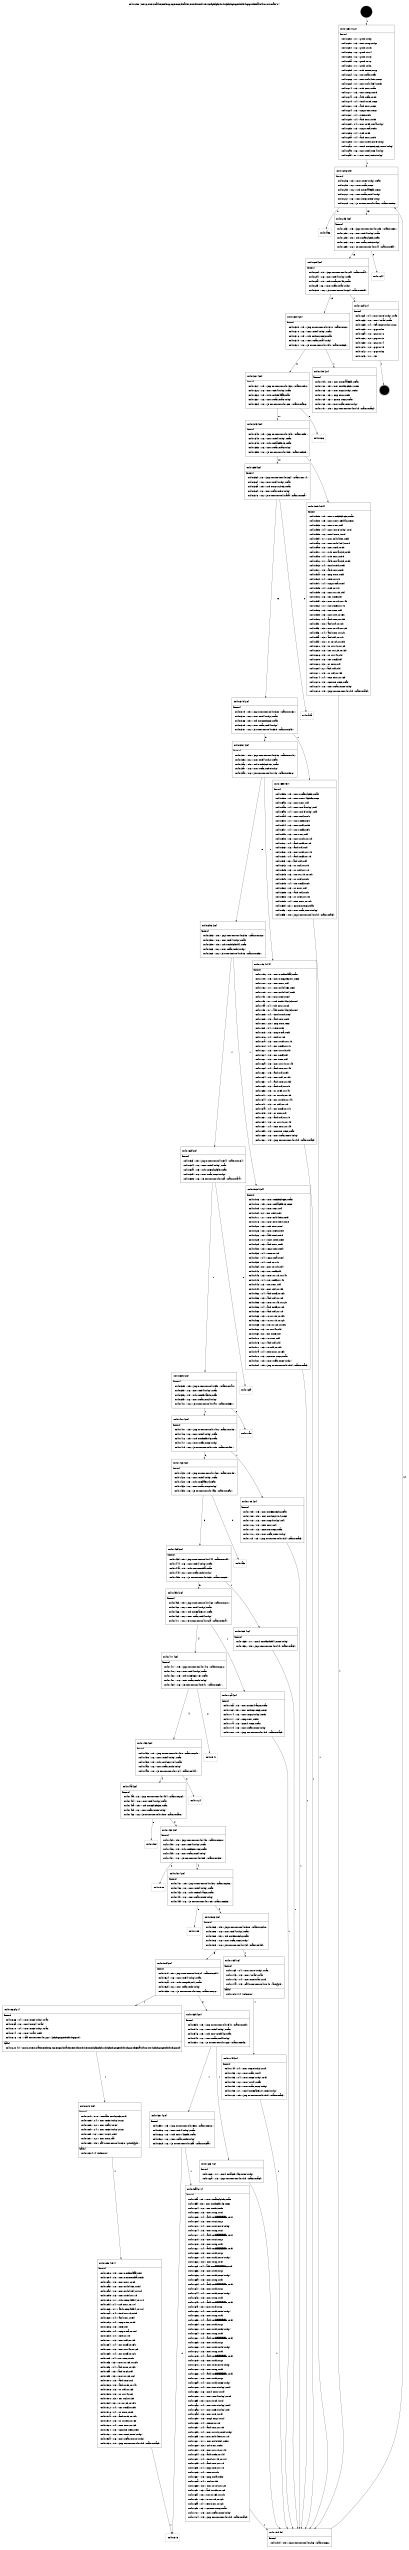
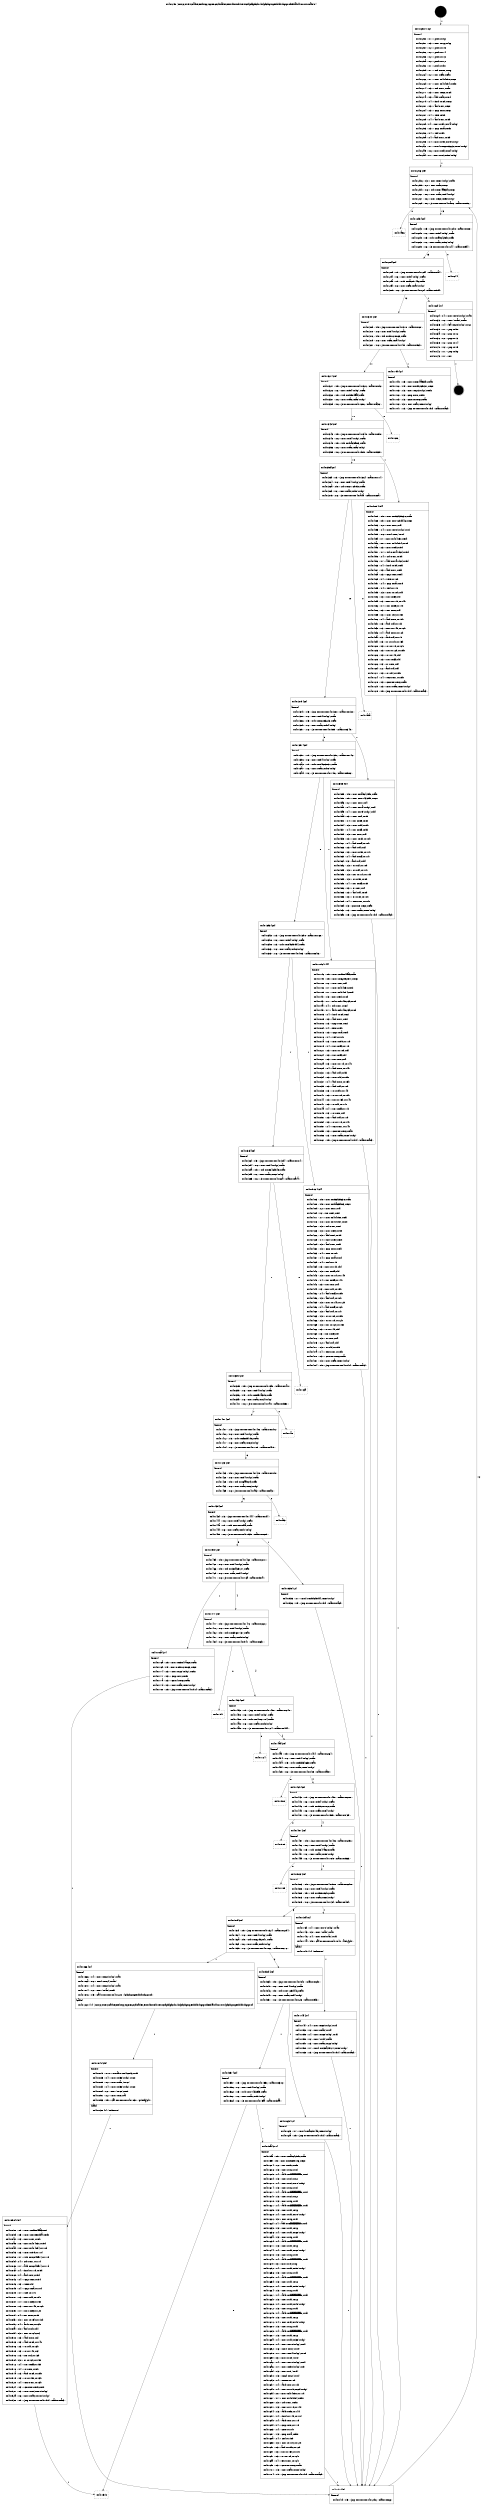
(272, 1520) -> none
